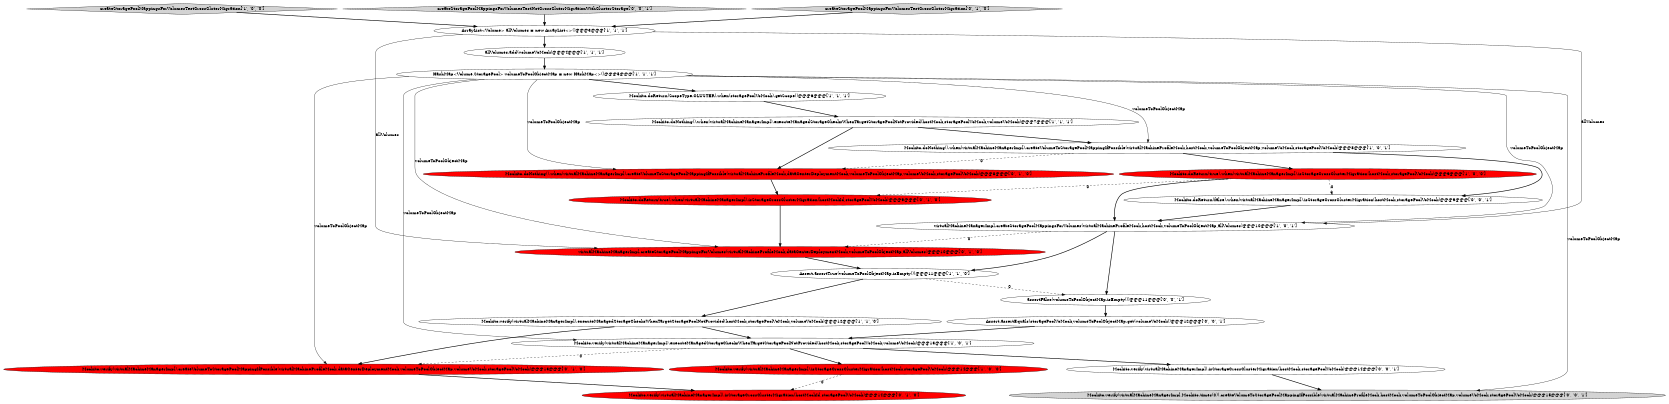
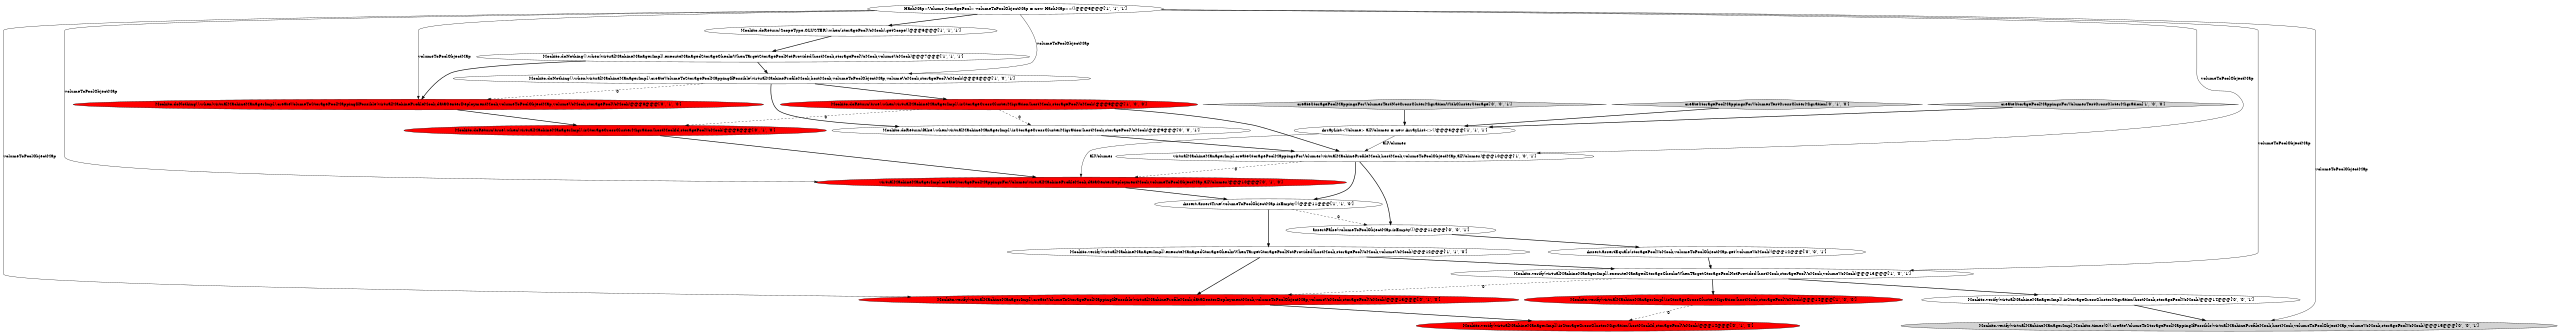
(545, 53) -> none
